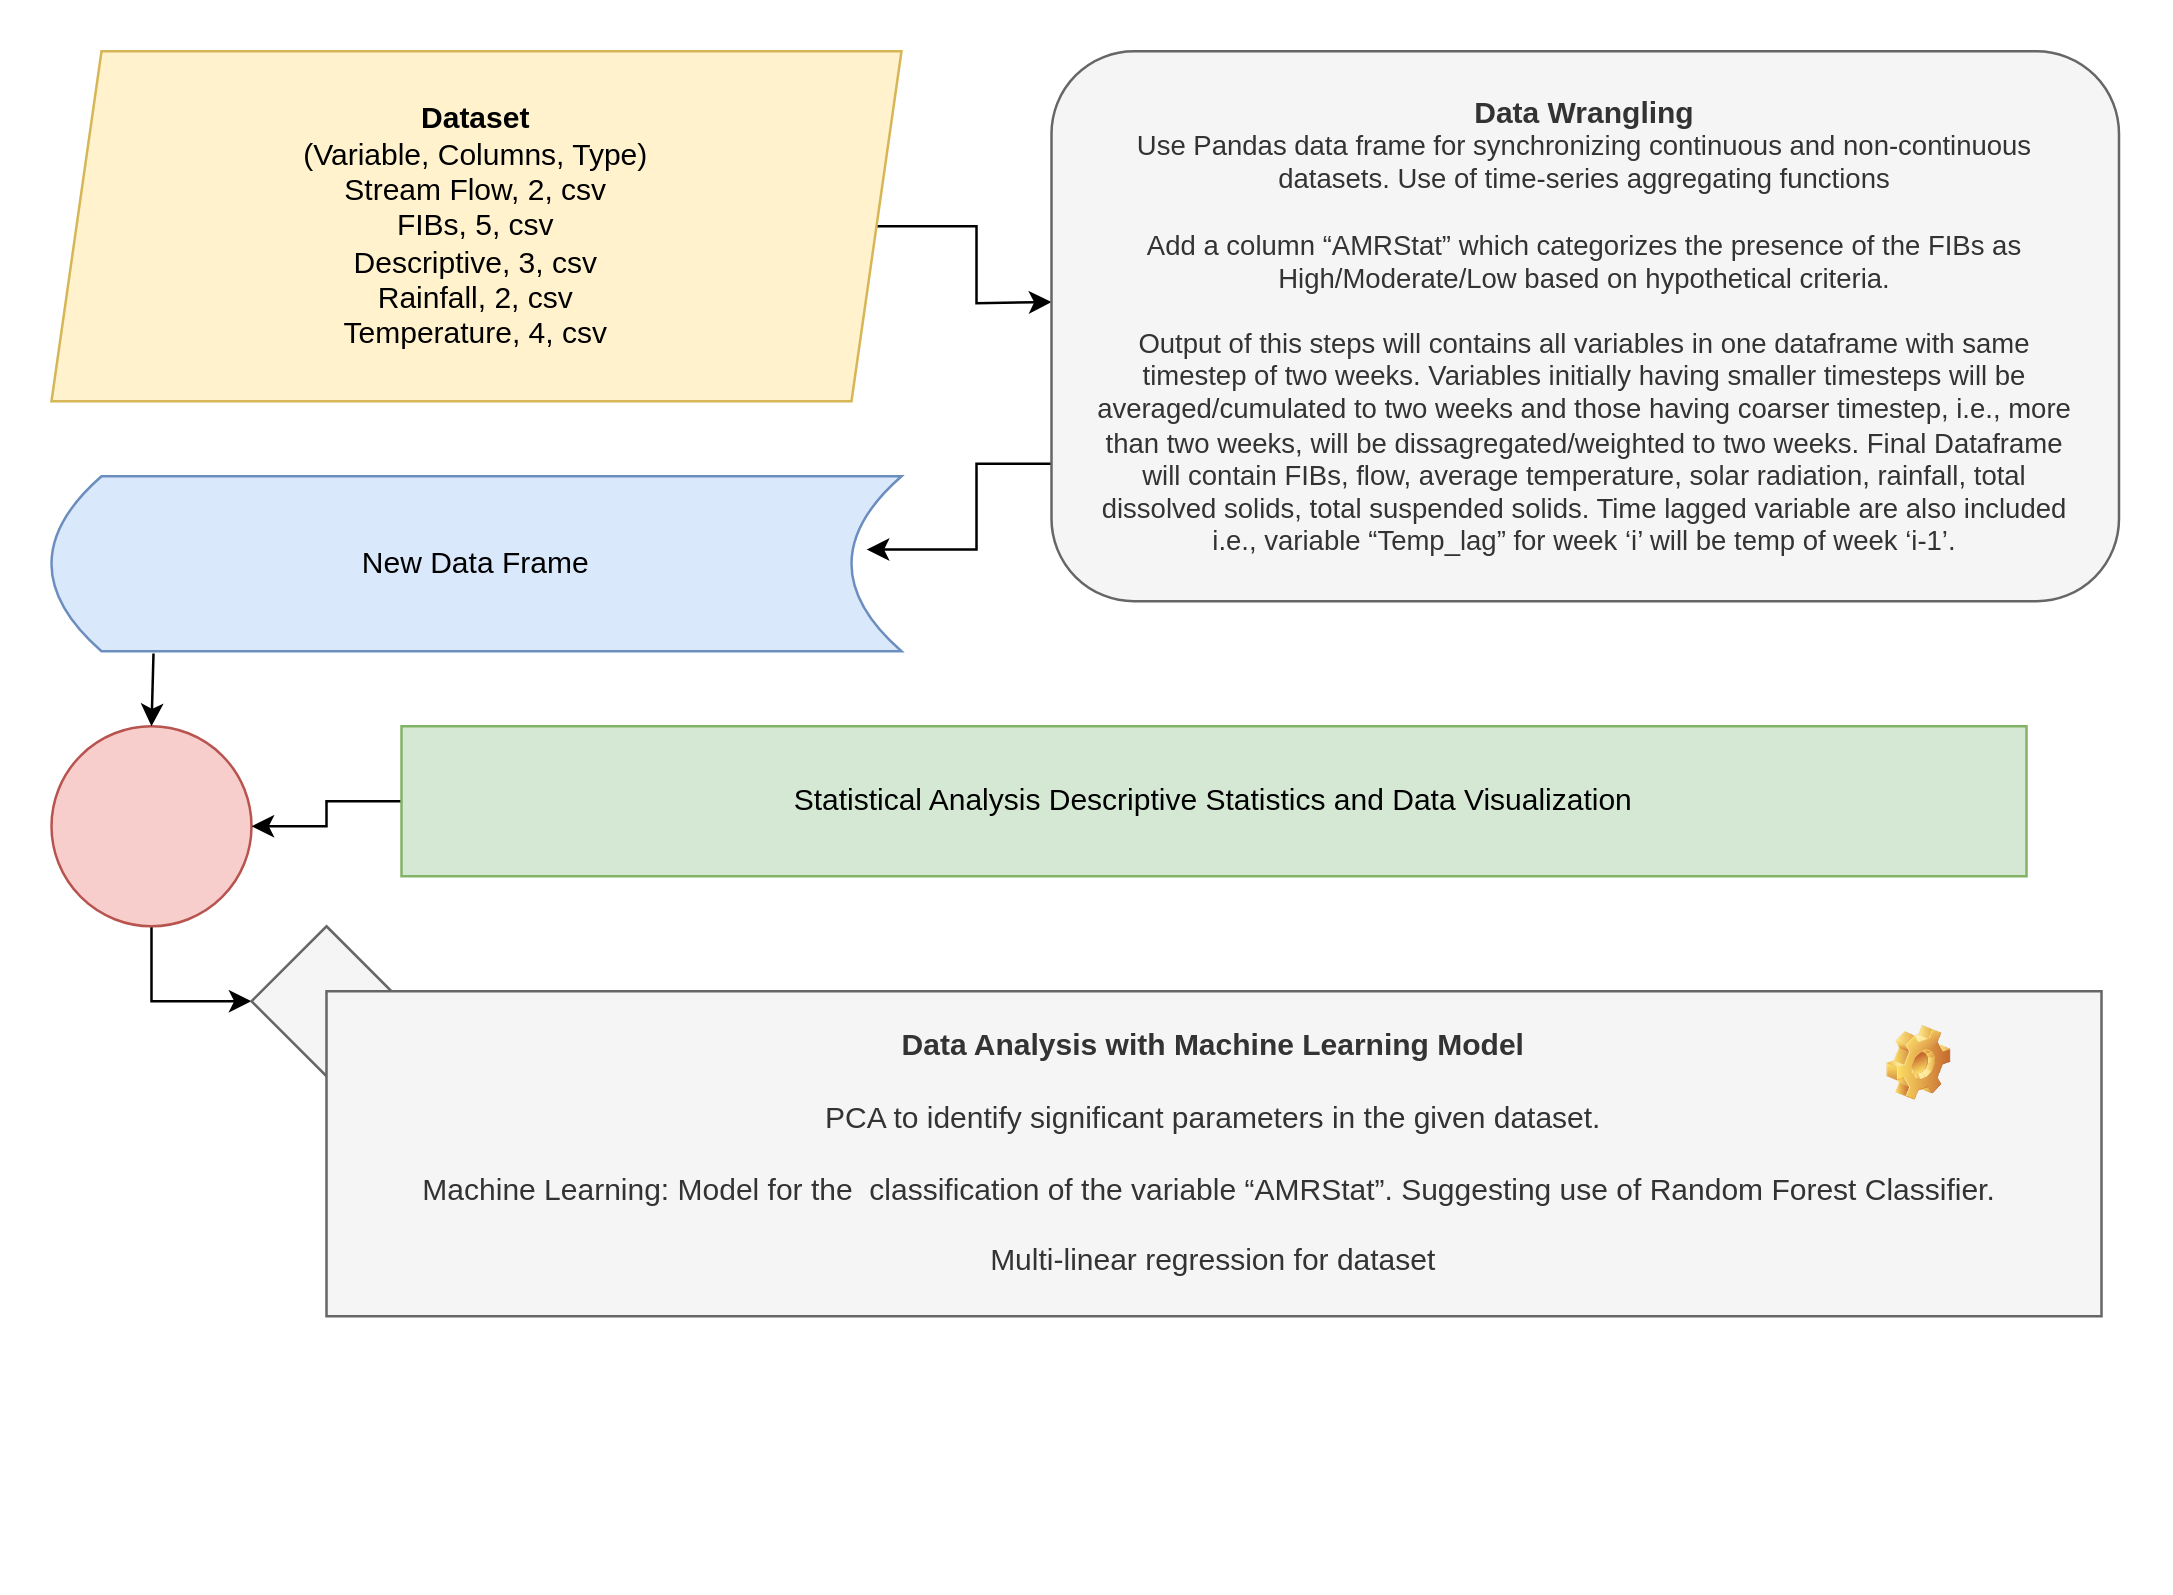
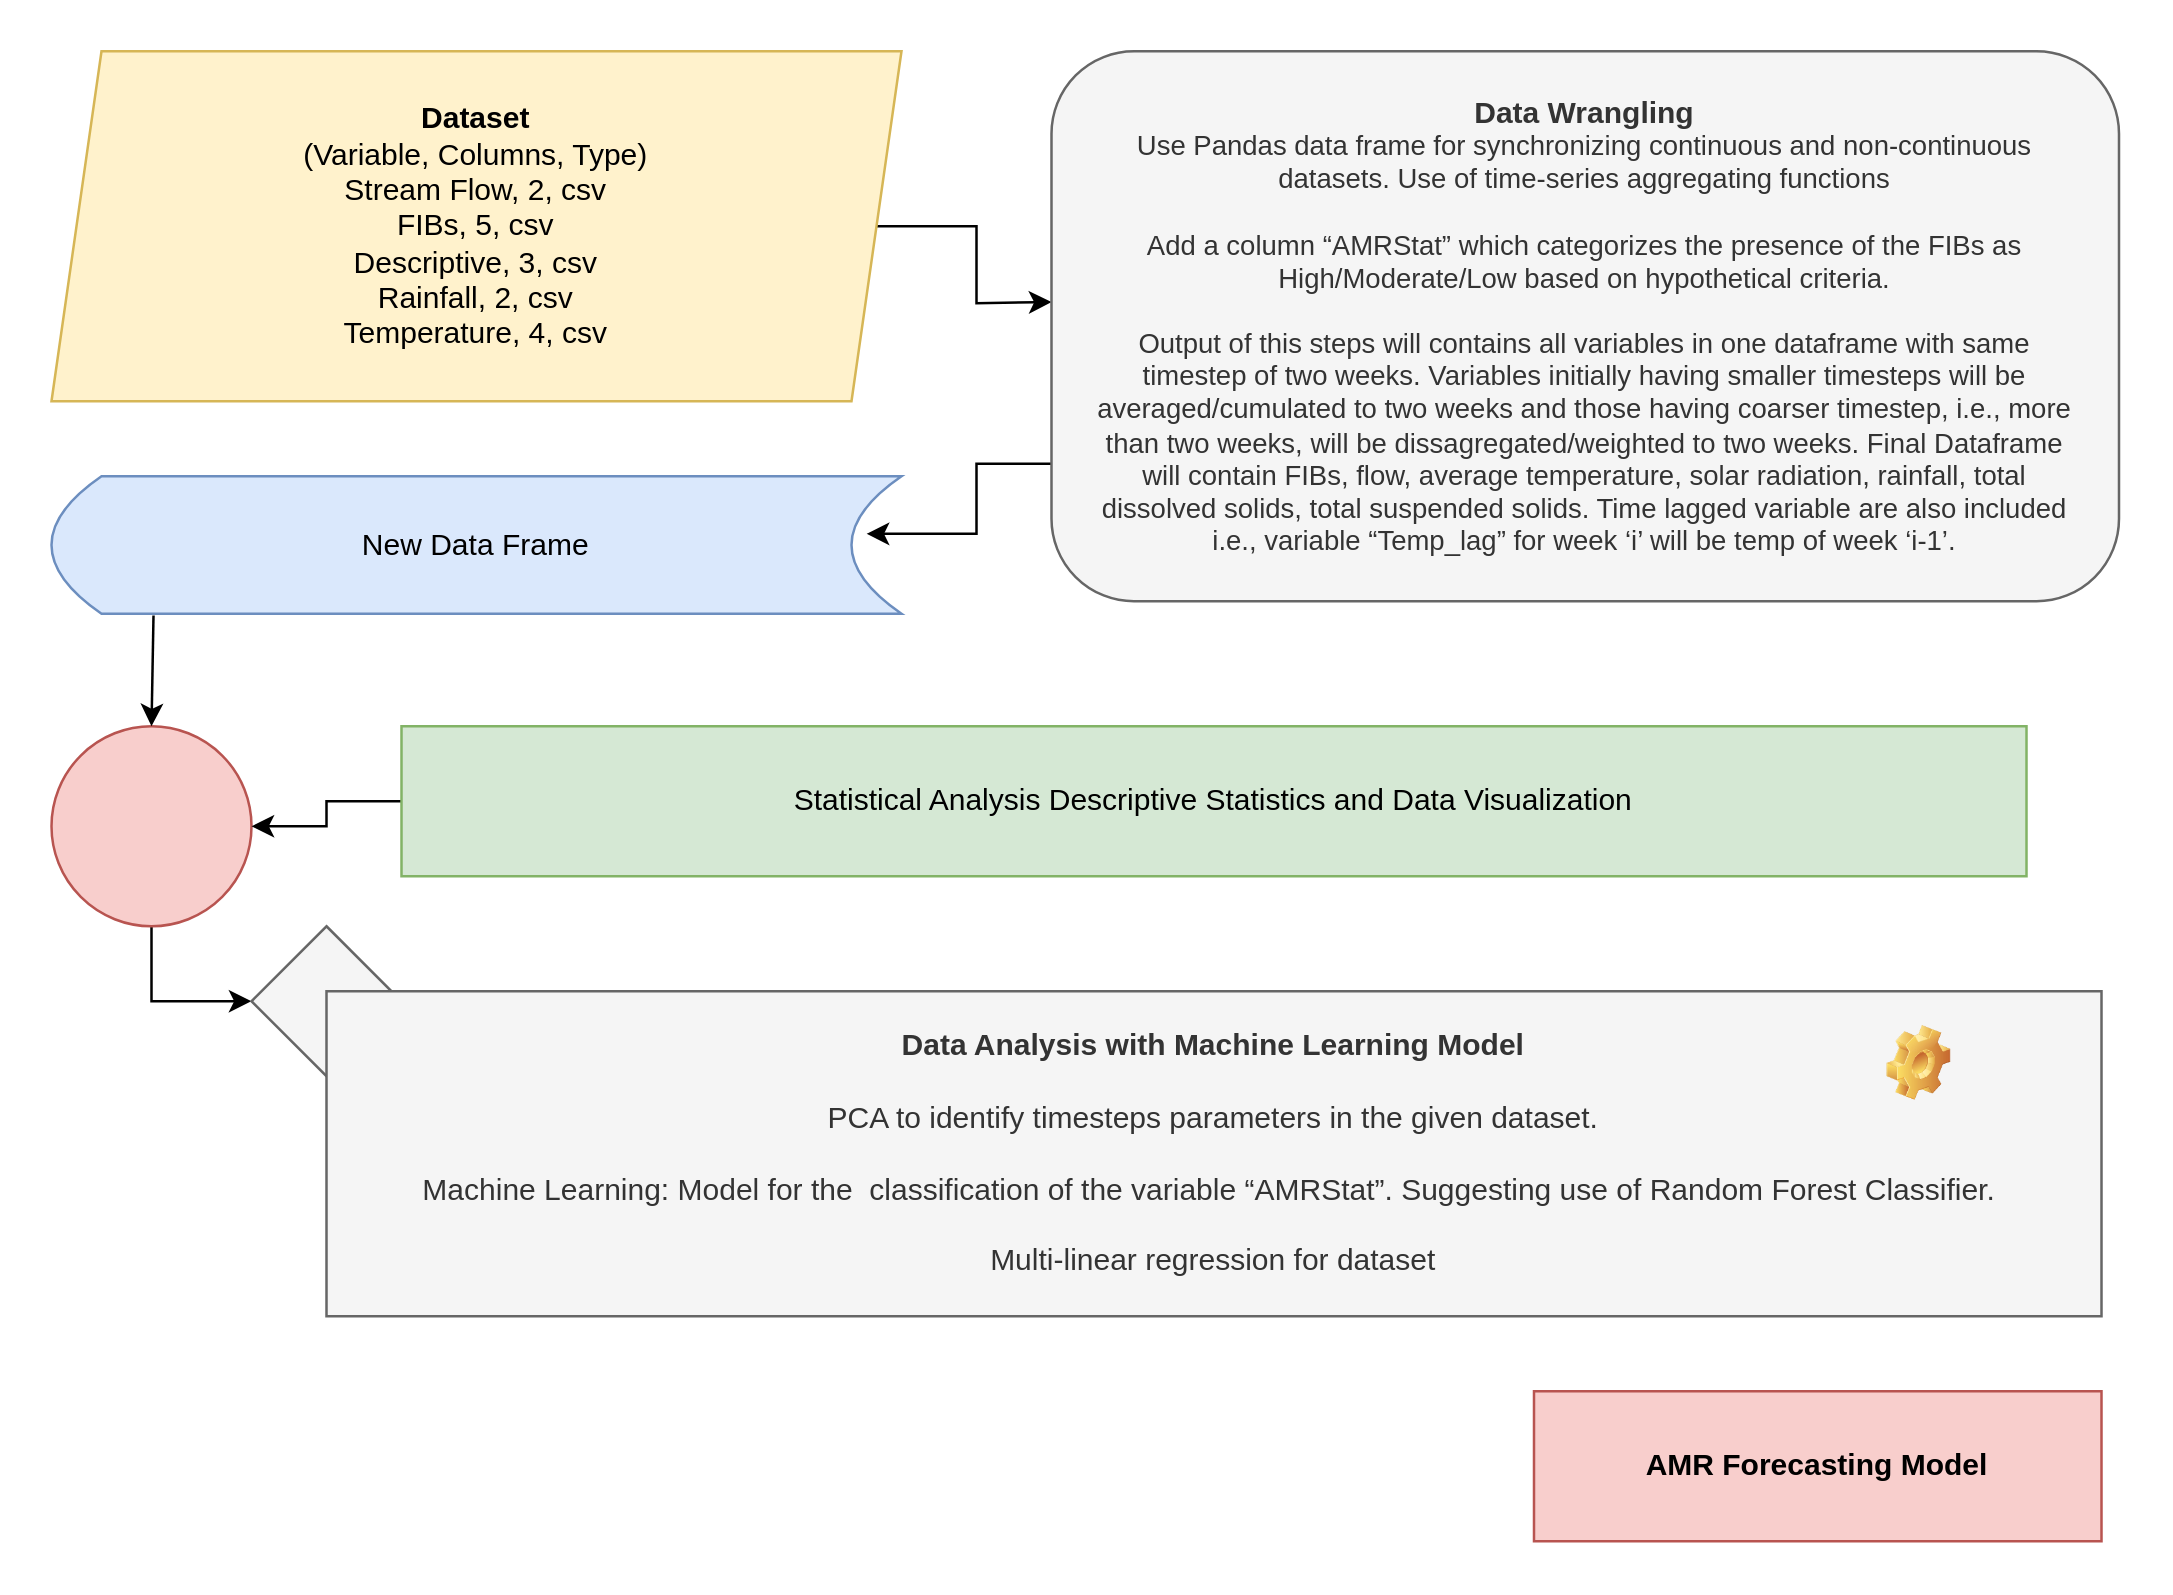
(476, 564) -> (476, 545)
(1214, 1154) -> (1214, 1154)
none -> (1818, 1466)
